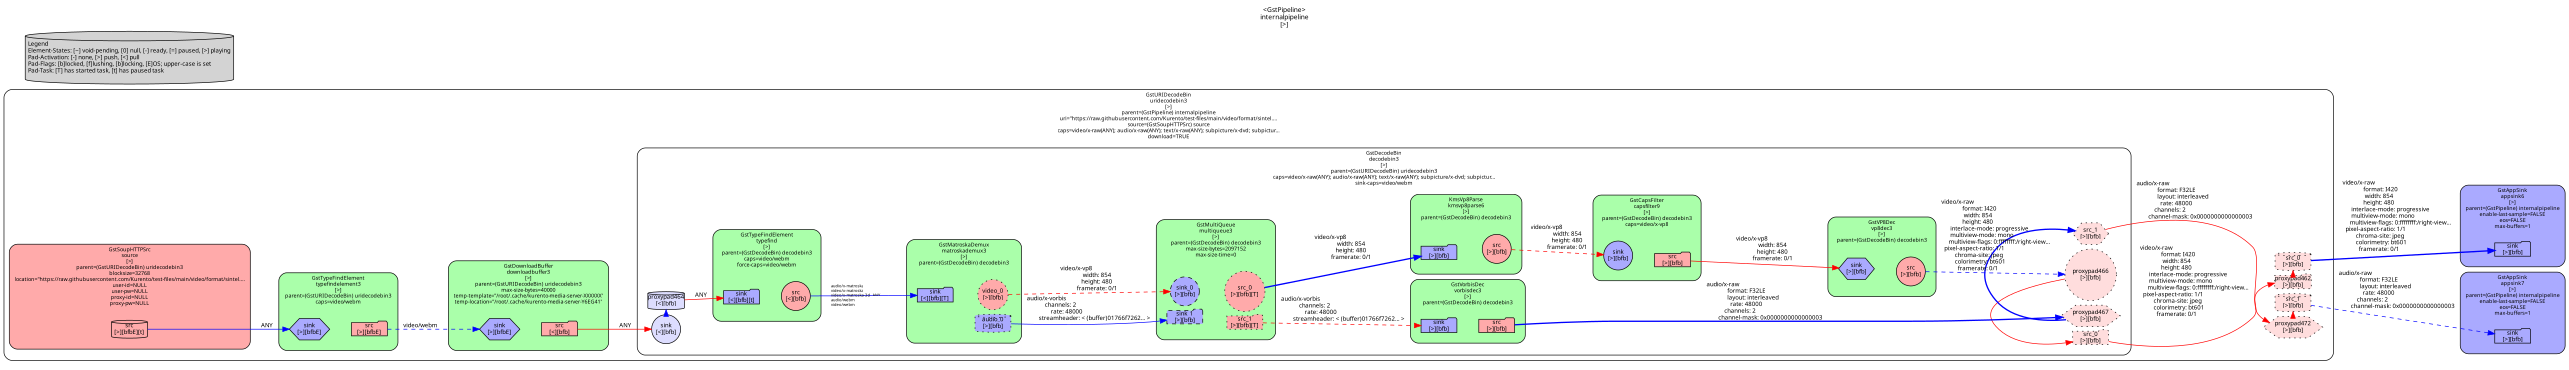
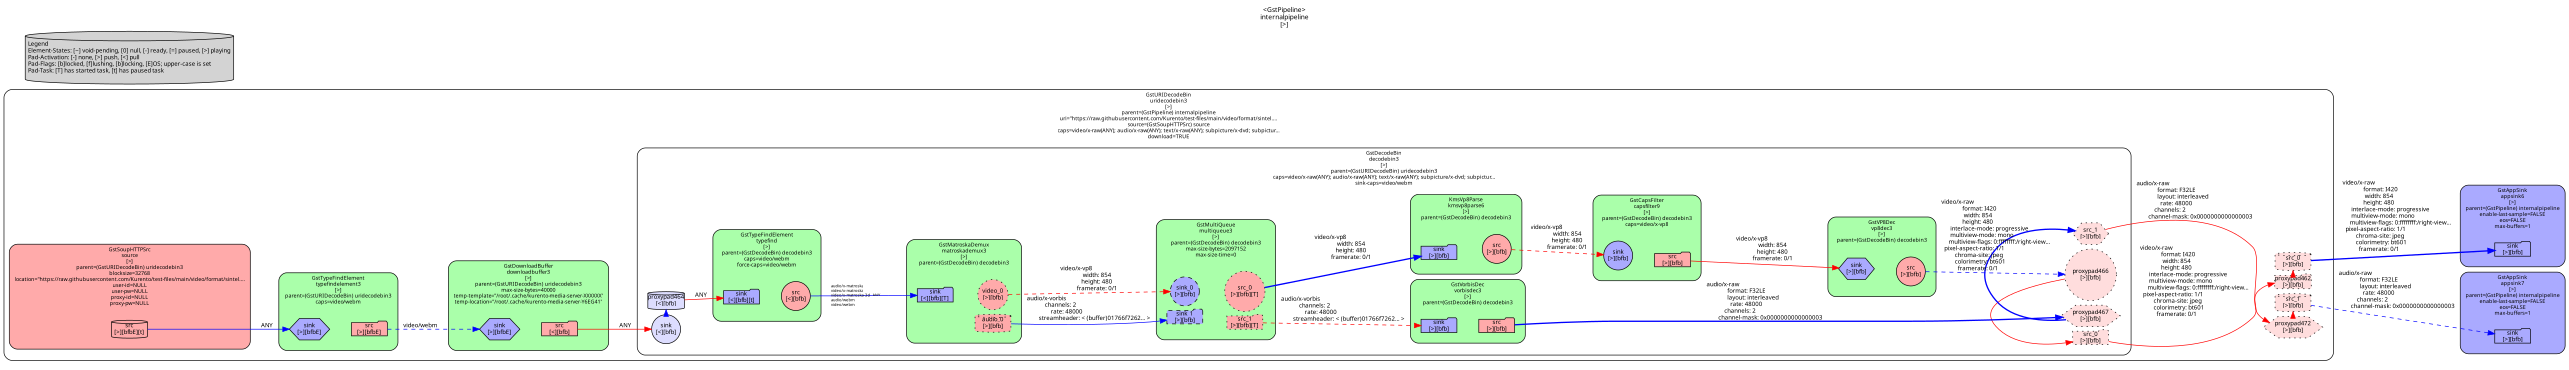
(993, 323) -> (993, 323)
